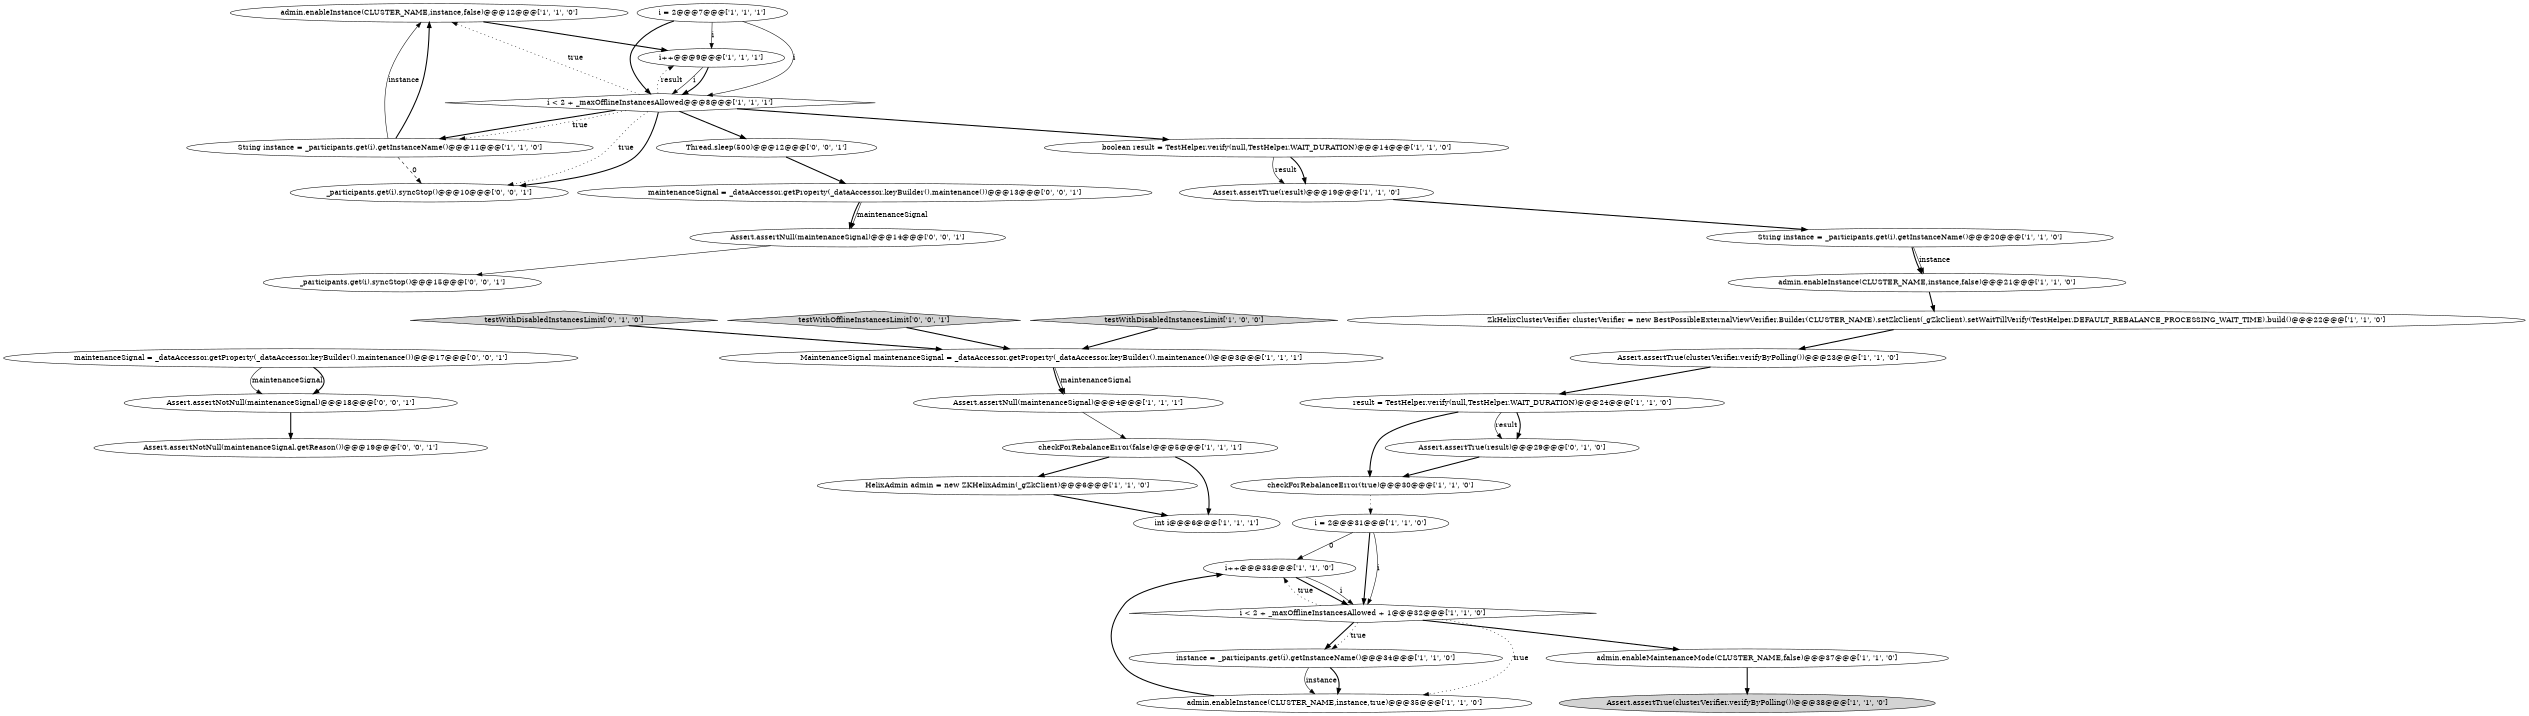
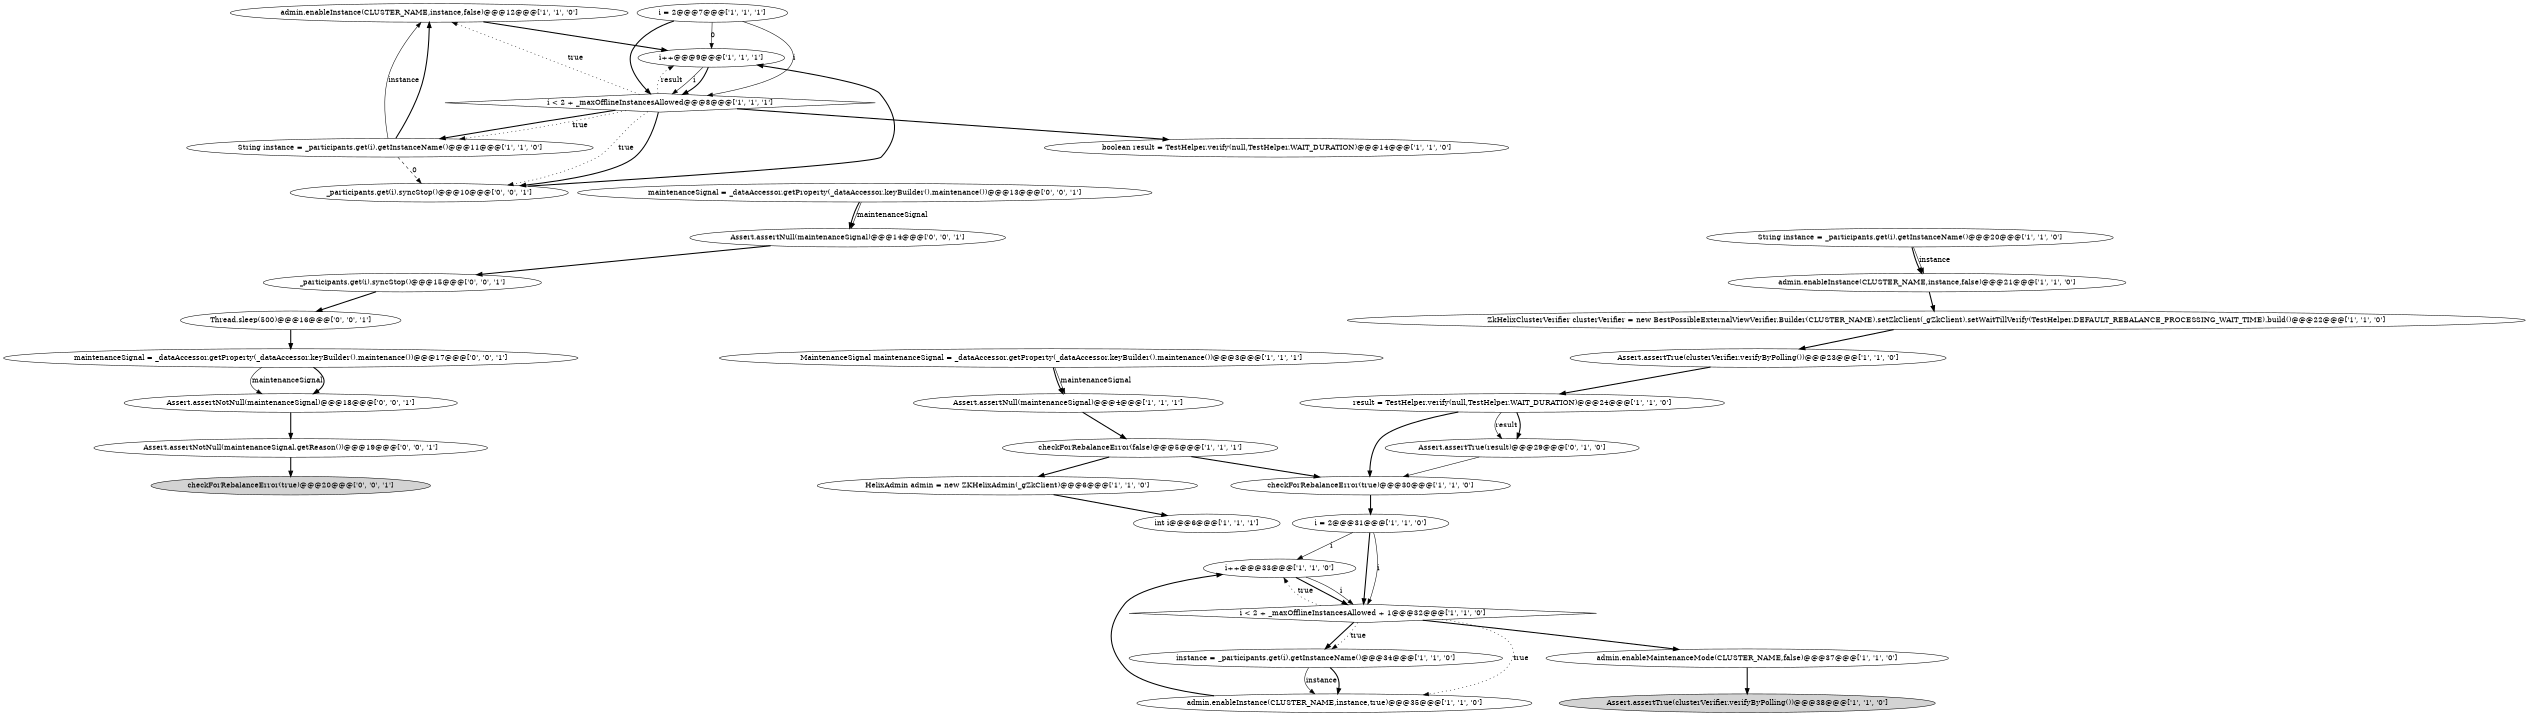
(713, 35) -> (713, 35)
(767, 148) -> none
none -> (801, 167)
(1306, 193) -> none
(626, 260) -> (626, 260)
none -> (291, 320)
(564, 320) -> none
(874, 320) -> none
(1184, 320) -> none
(1102, 424) -> (1102, 424)
(1444, 466) -> (1444, 466)
(1202, 477) -> (1253, 466)
none -> (291, 486)
(1371, 502) -> (1371, 502)
(1332, 546) -> (1332, 546)
